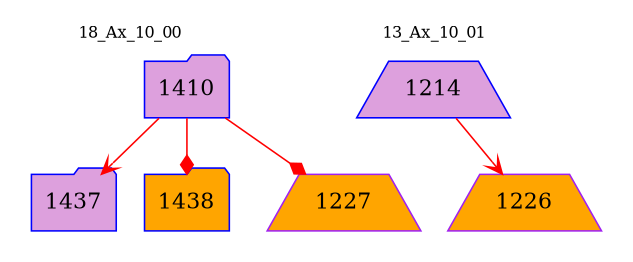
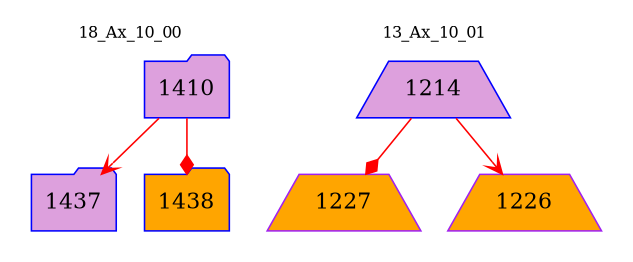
(264, 145) -> (395, 139)
